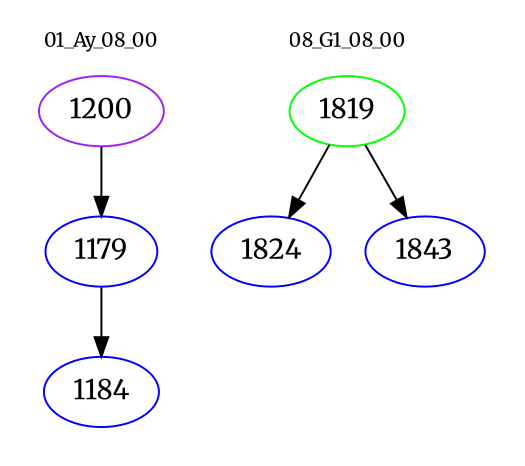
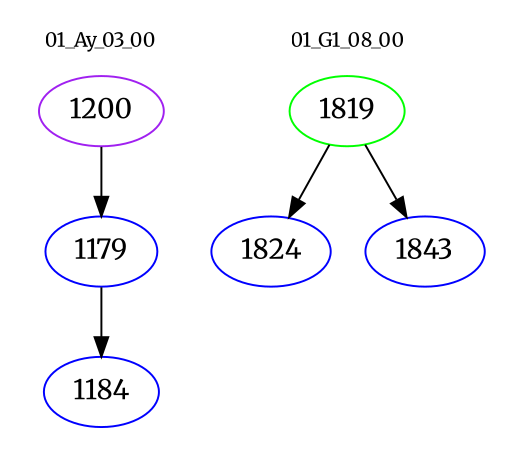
(101, 42) -> (101, 42)
(348, 42) -> (348, 42)
